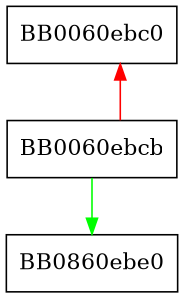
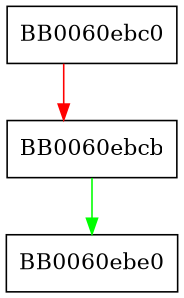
(120, 100) -> (64, 84)
(92, 263) -> (92, 263)
